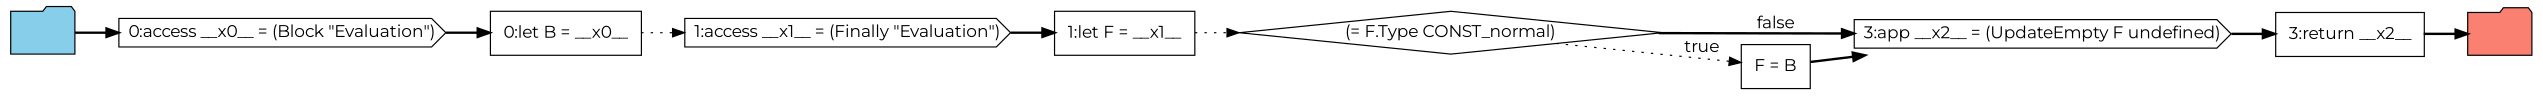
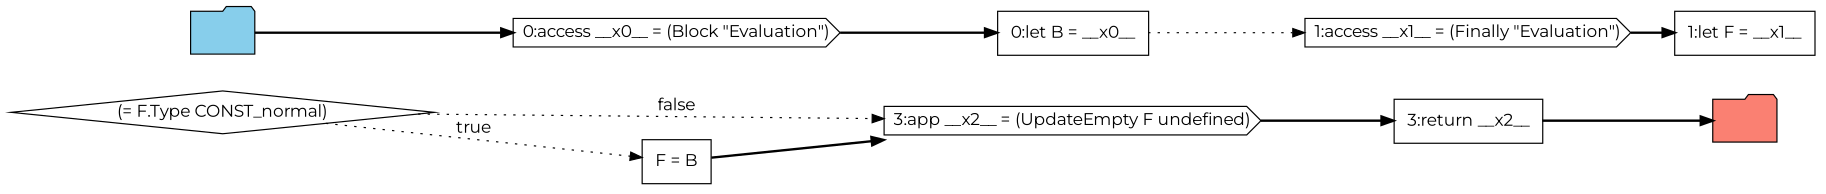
(1211, 33) -> none
(1750, 33) -> (645, 116)
